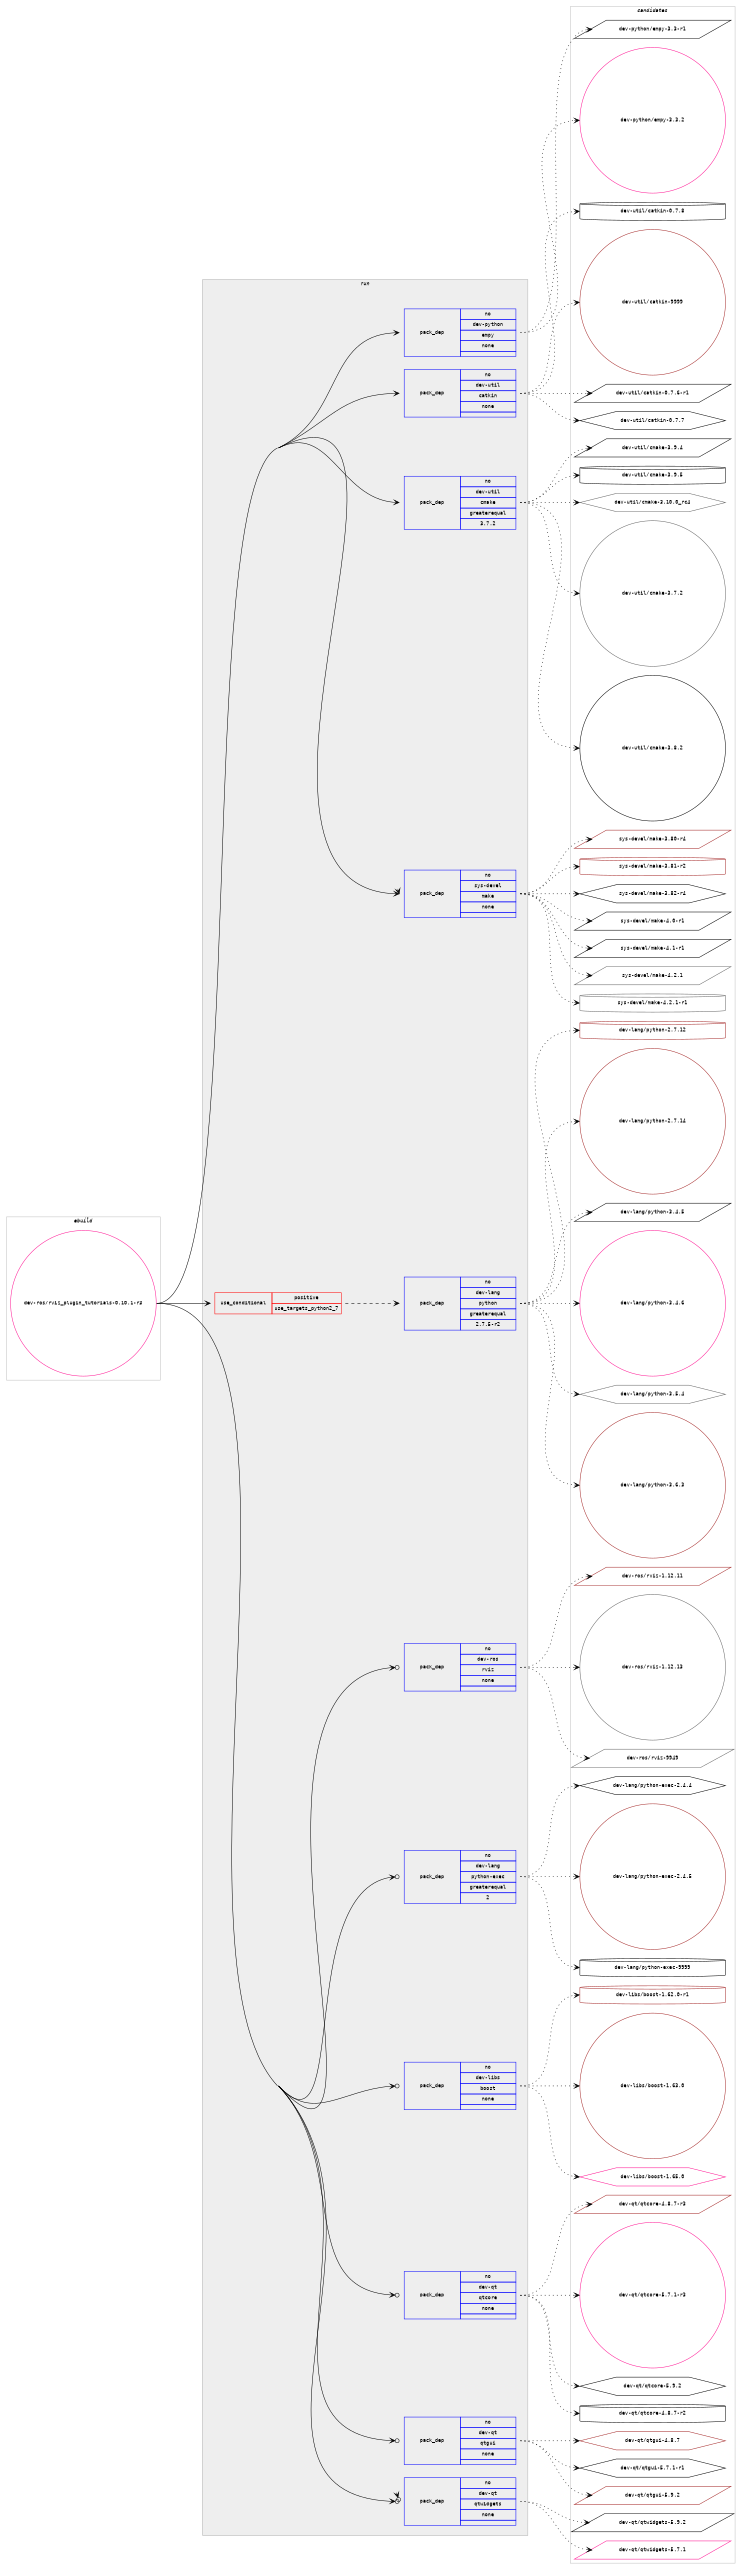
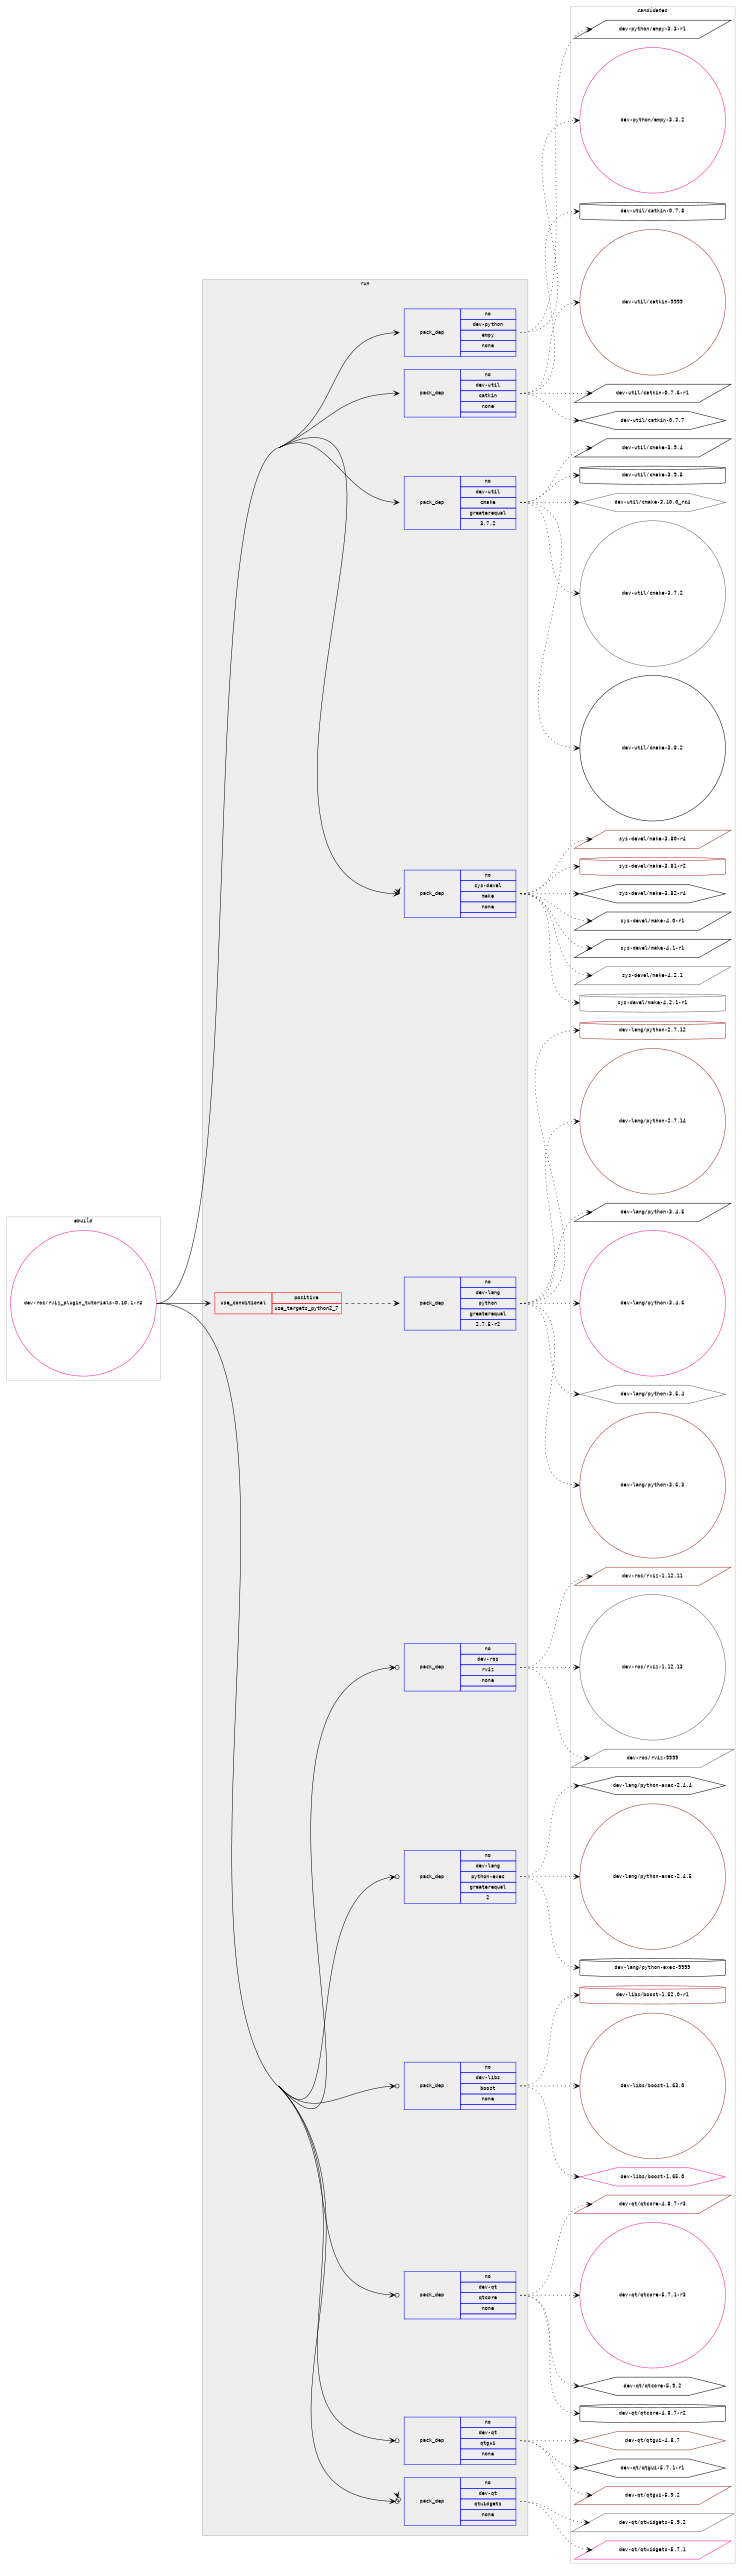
(653, 1758) -> (653, 1758)
(653, 2523) -> (653, 2523)
